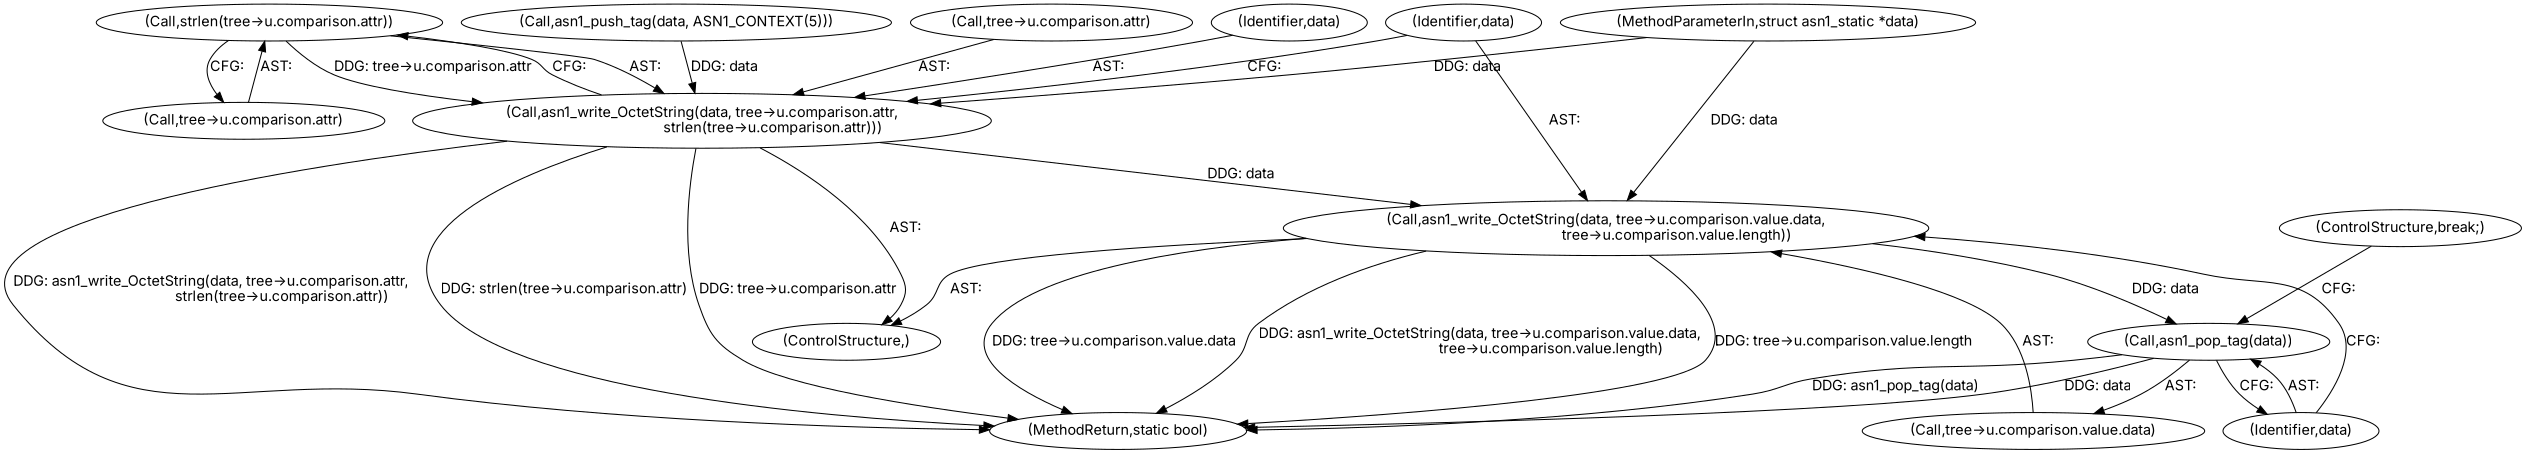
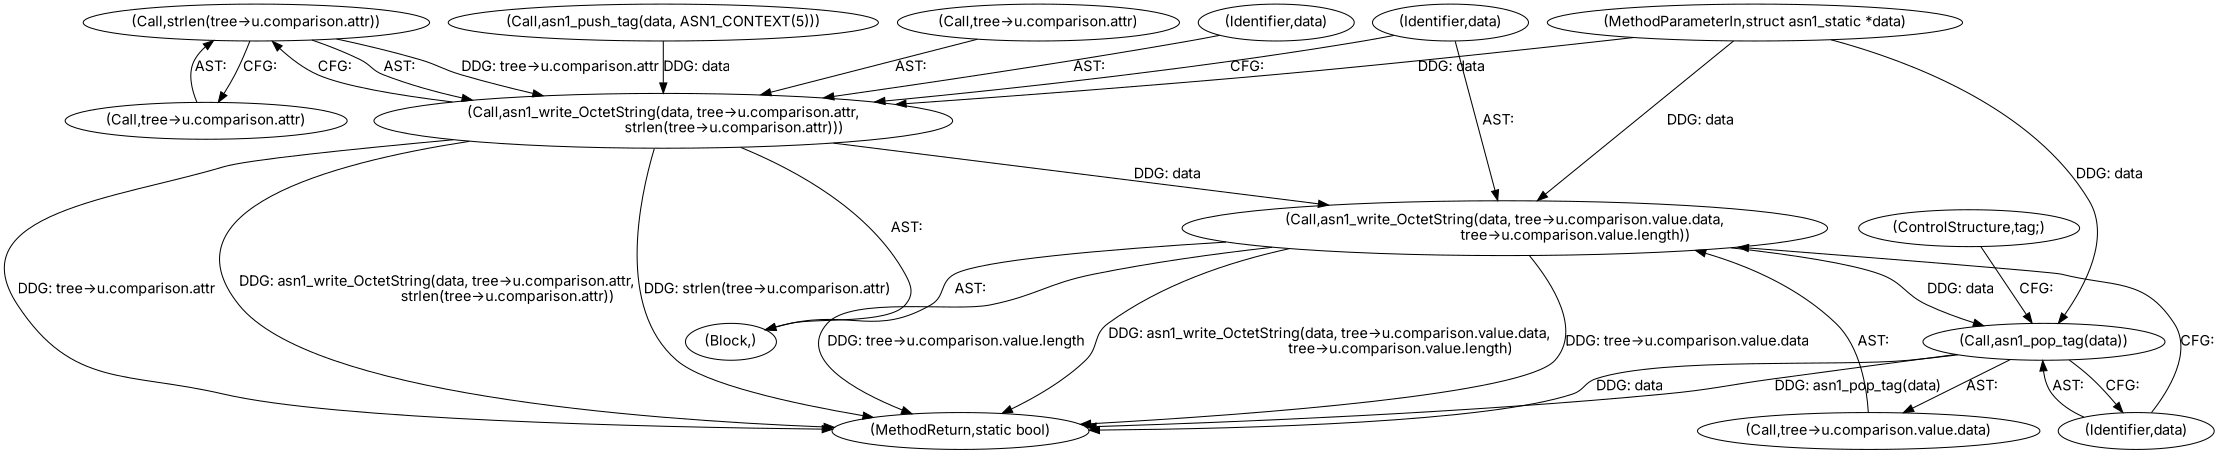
none -> (2026, 132)
(2400, 228) -> (1969, 228)
(847, 342) -> (731, 342)
